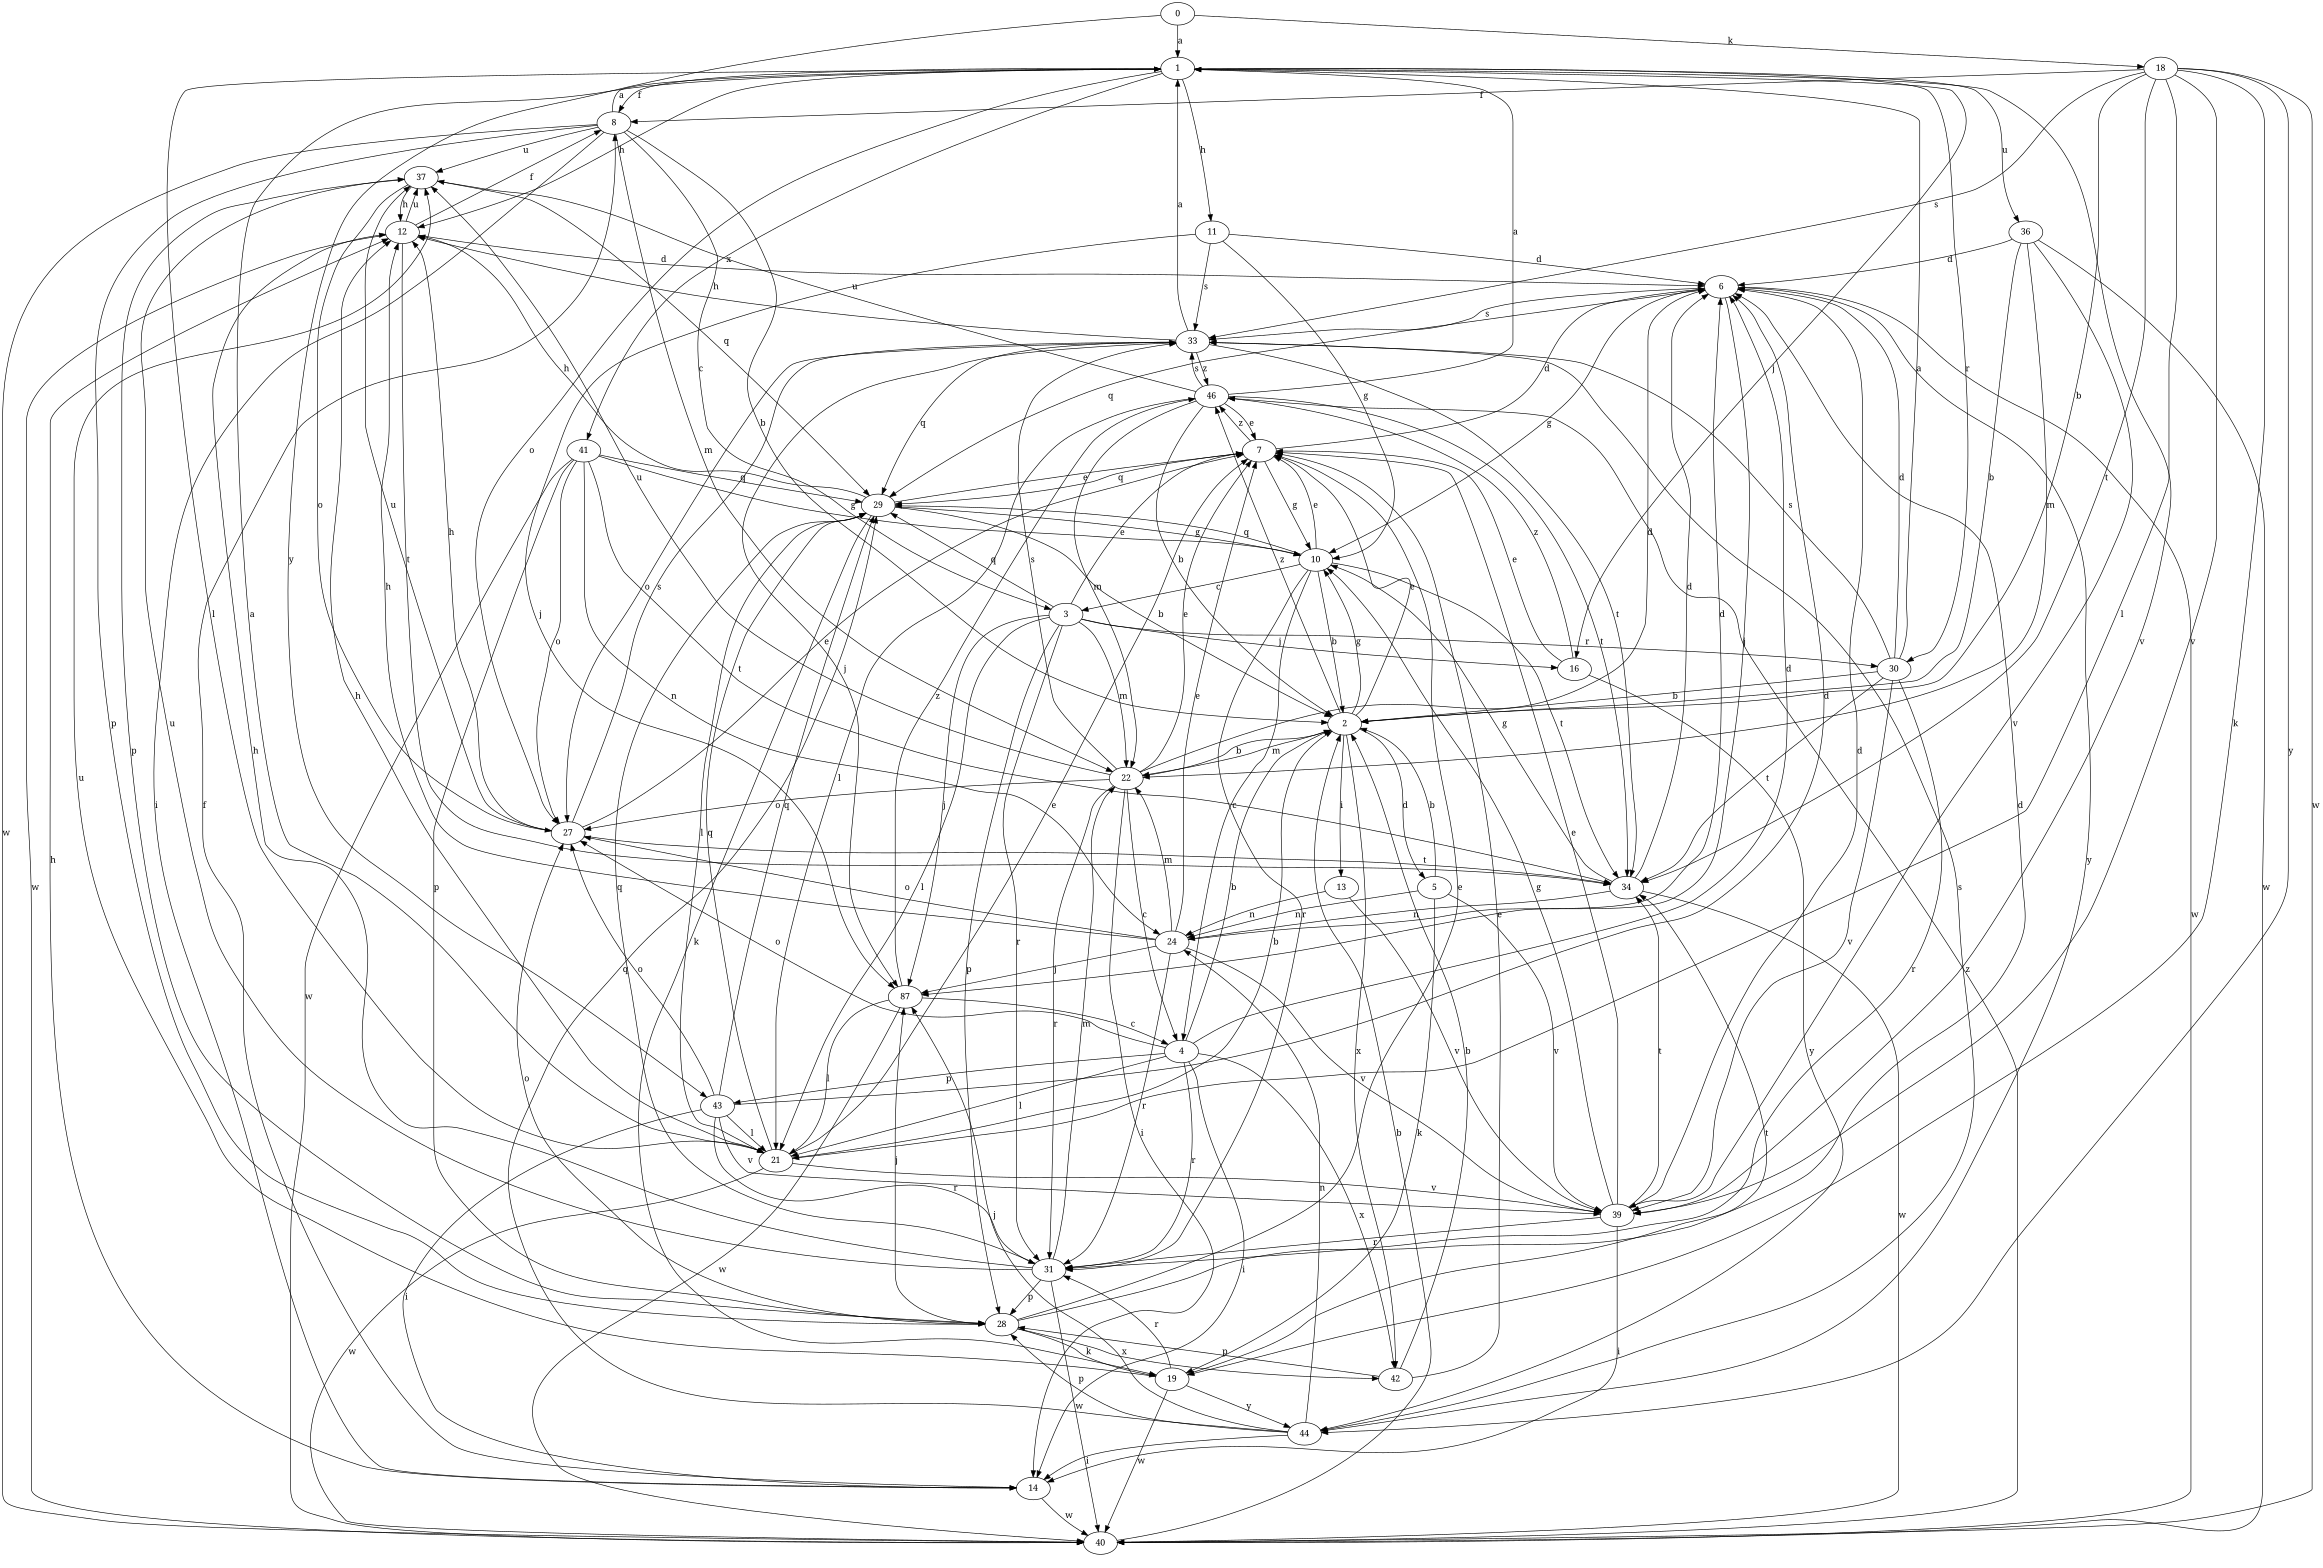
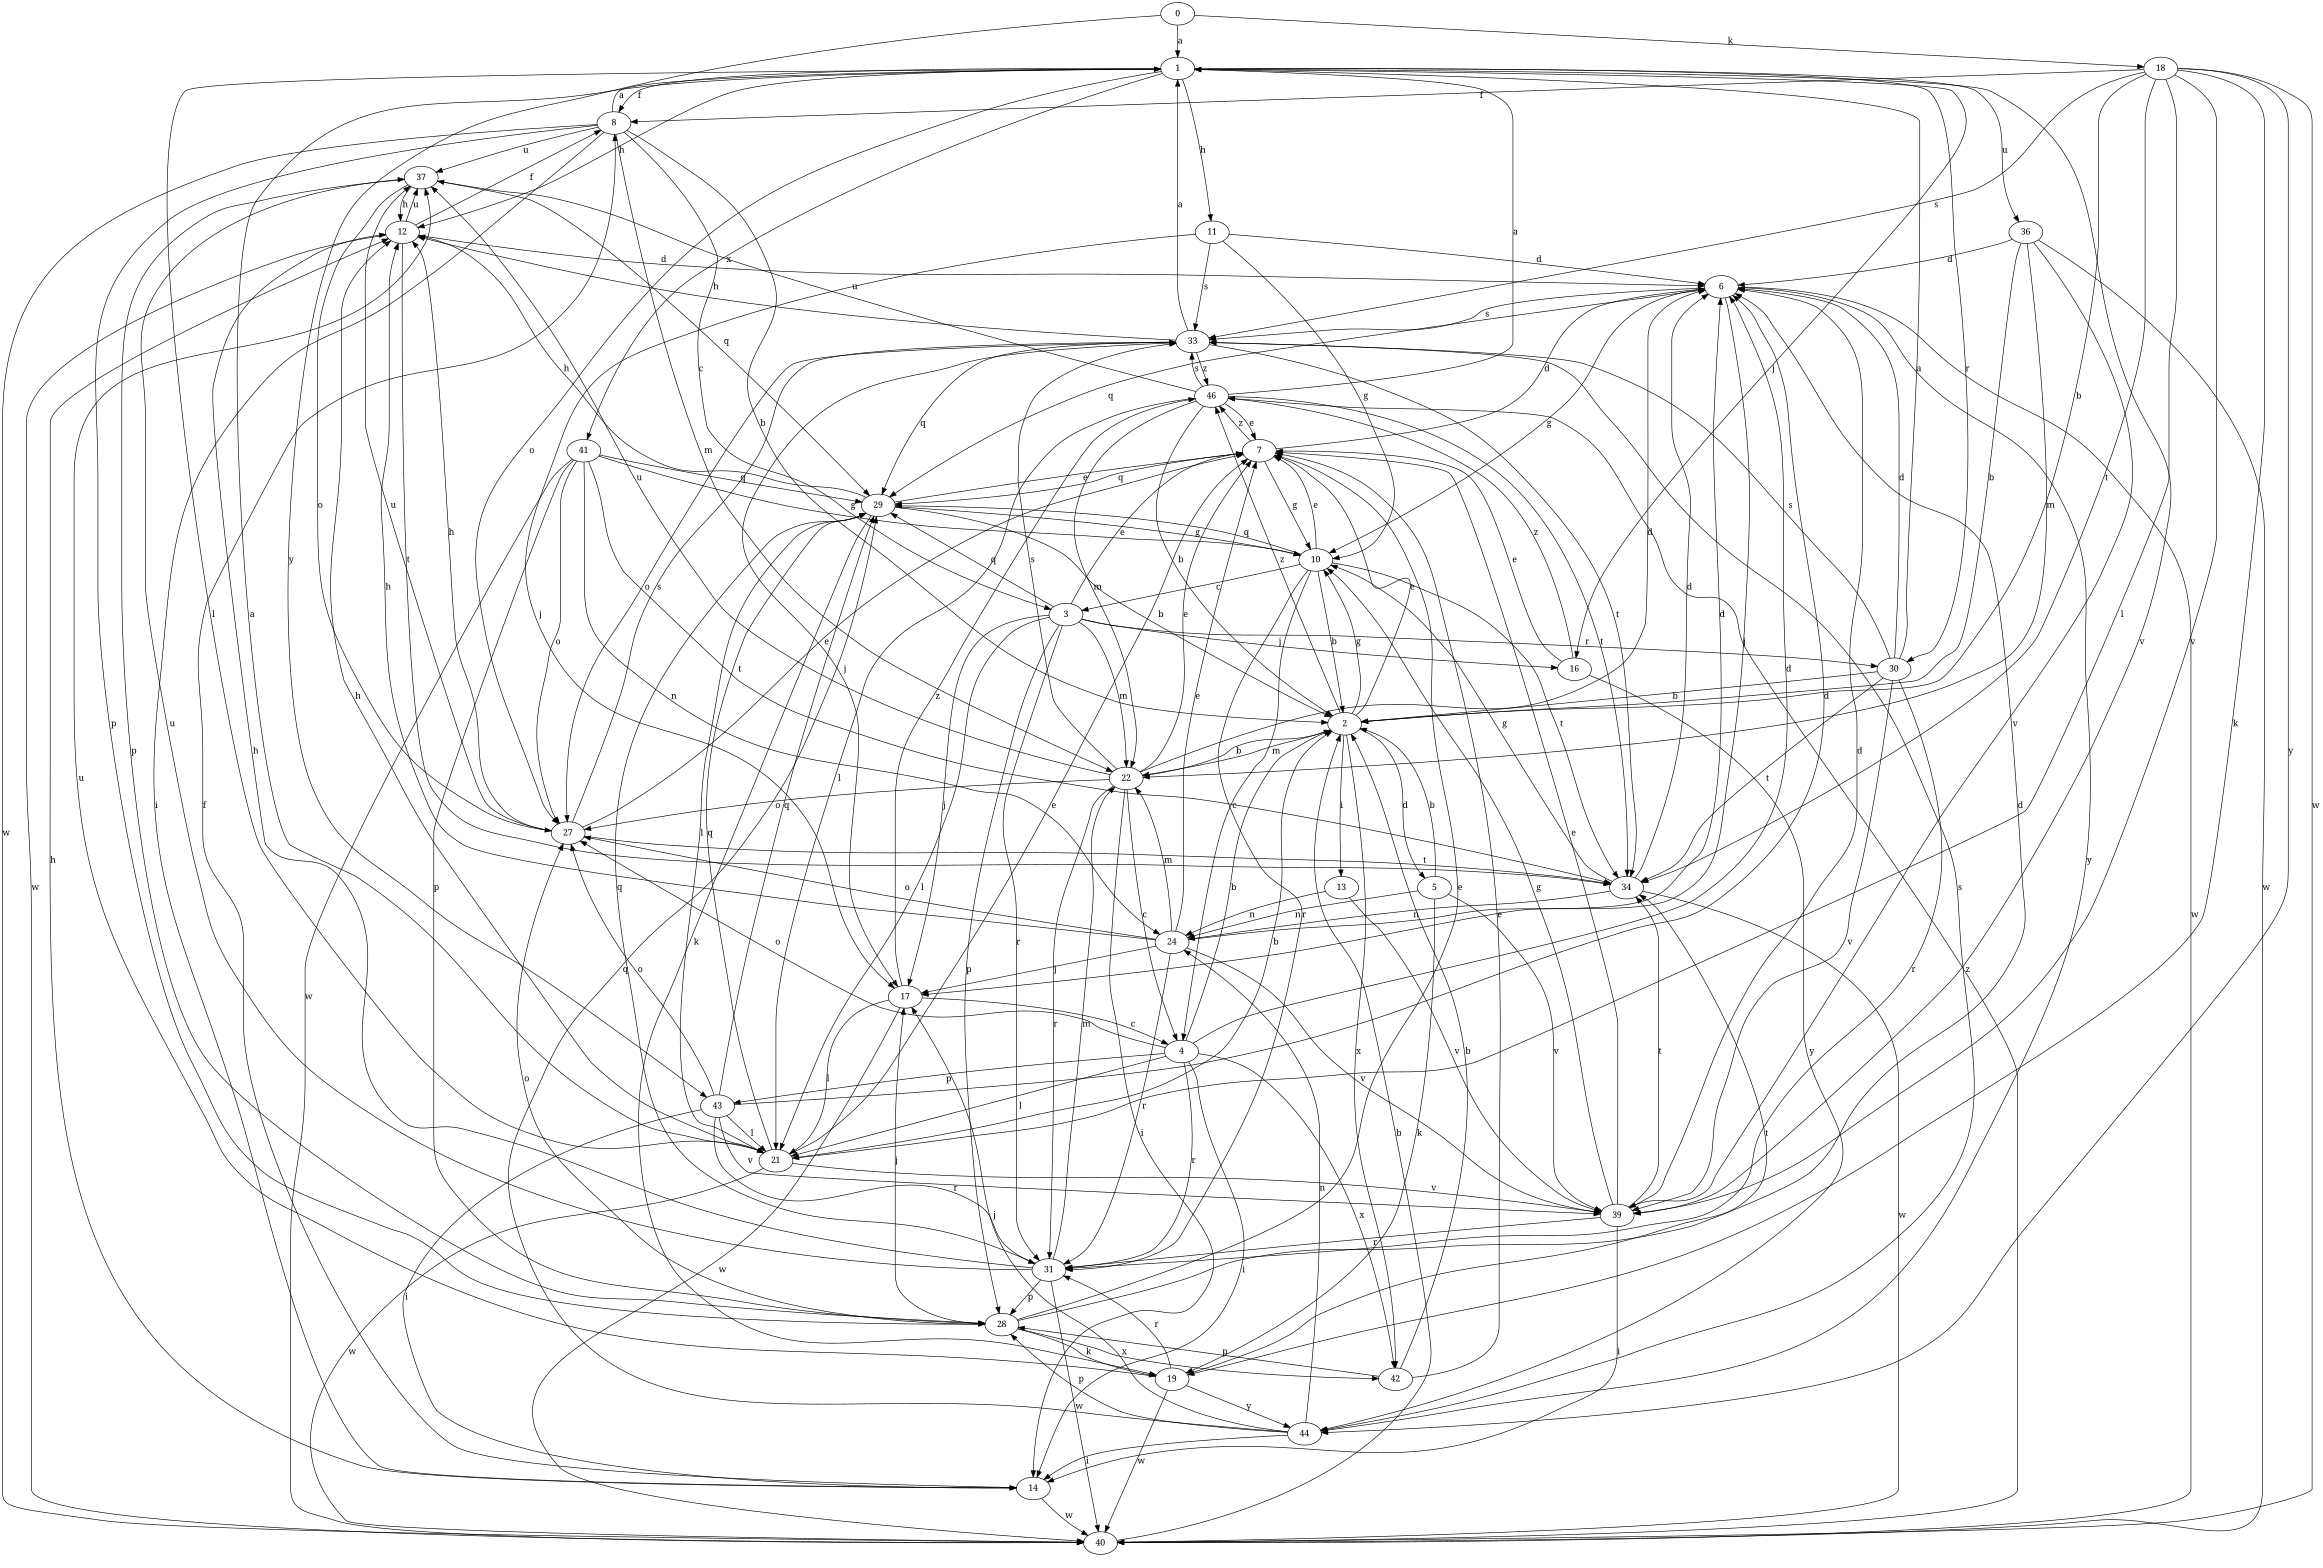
(905, 997) -> (905, 997)
